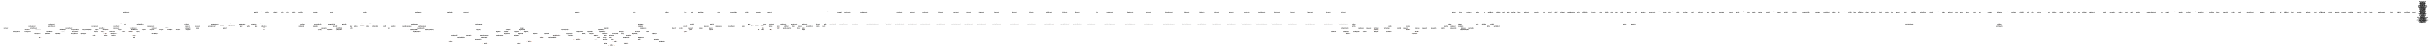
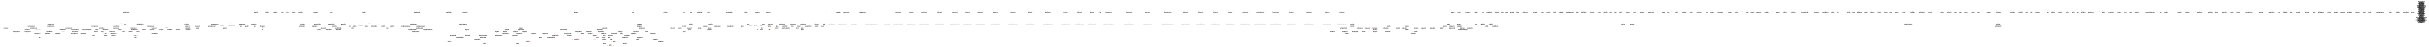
none -> (1065, 12)
